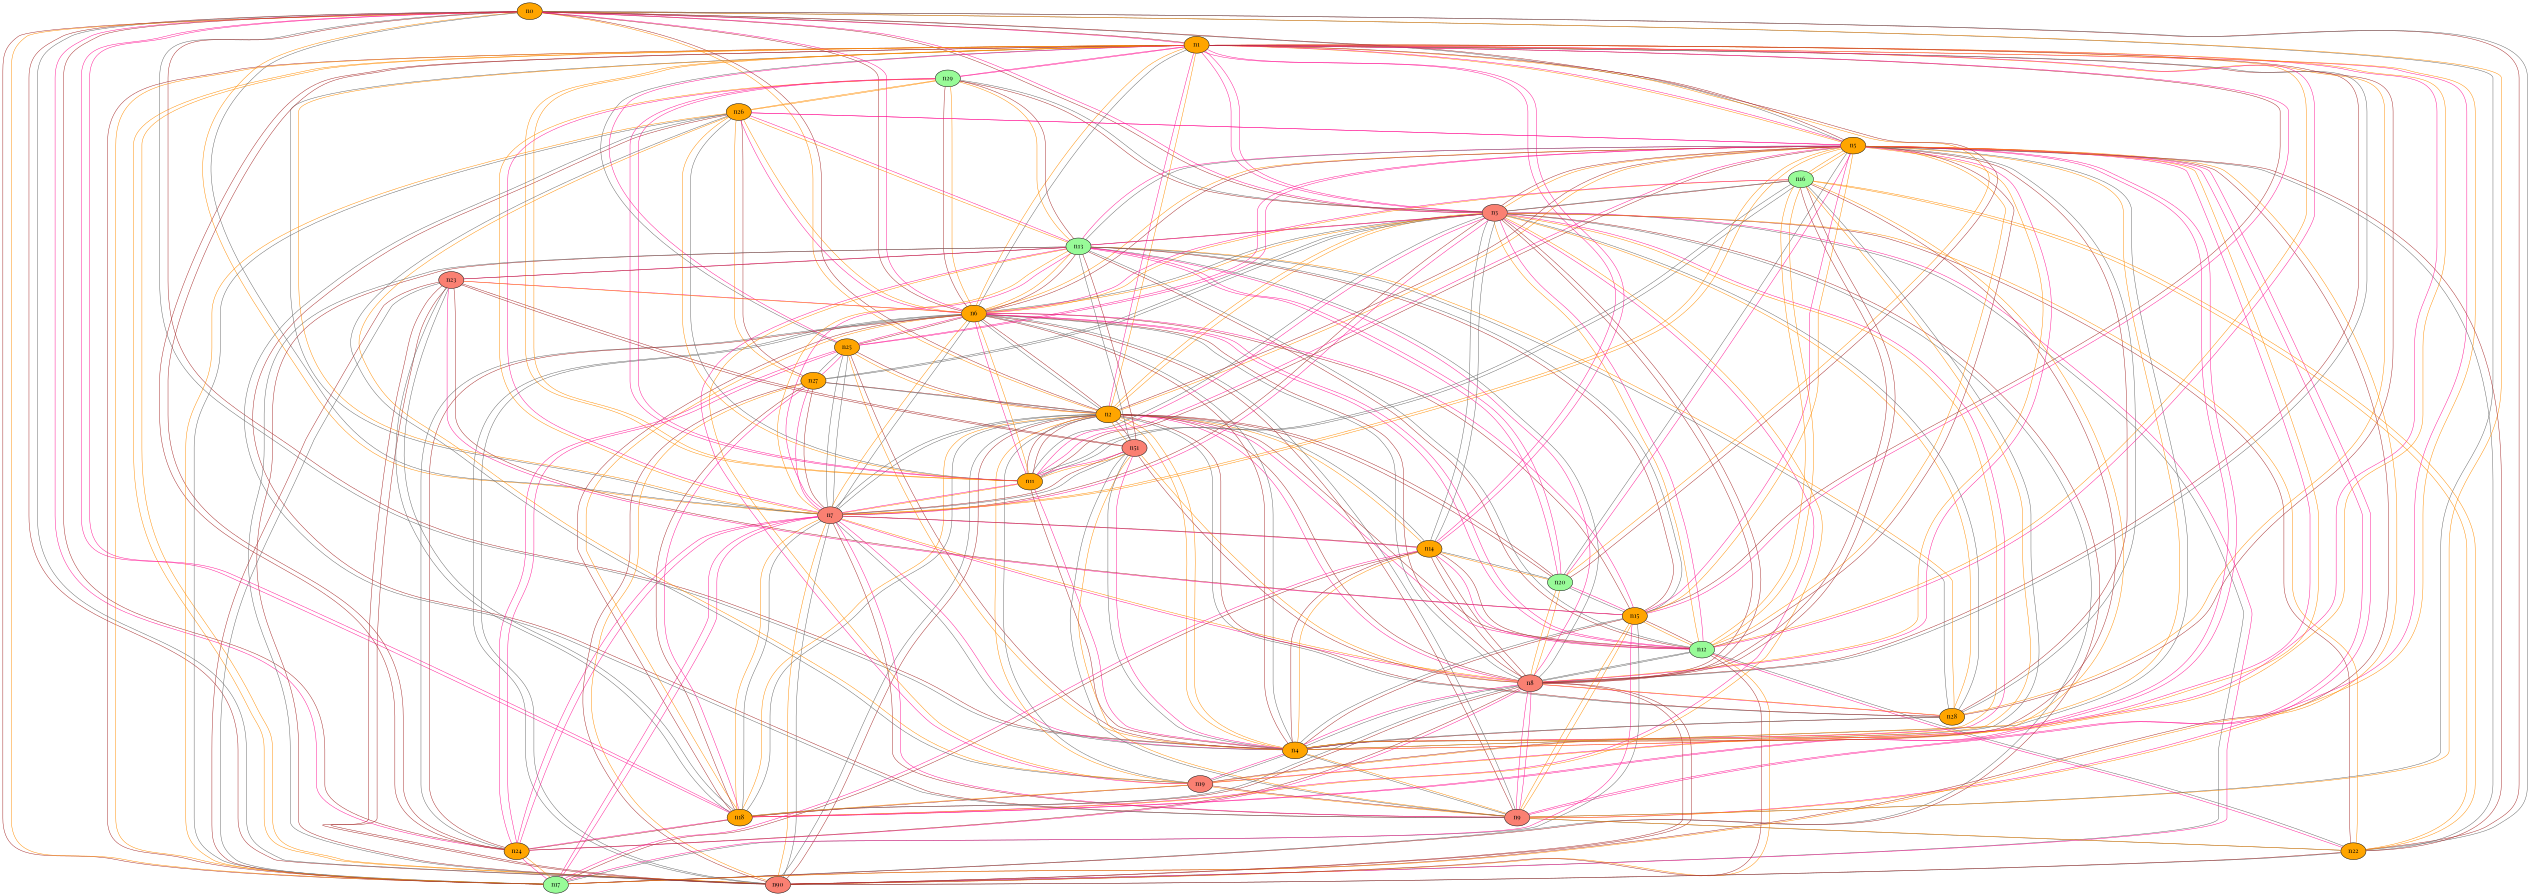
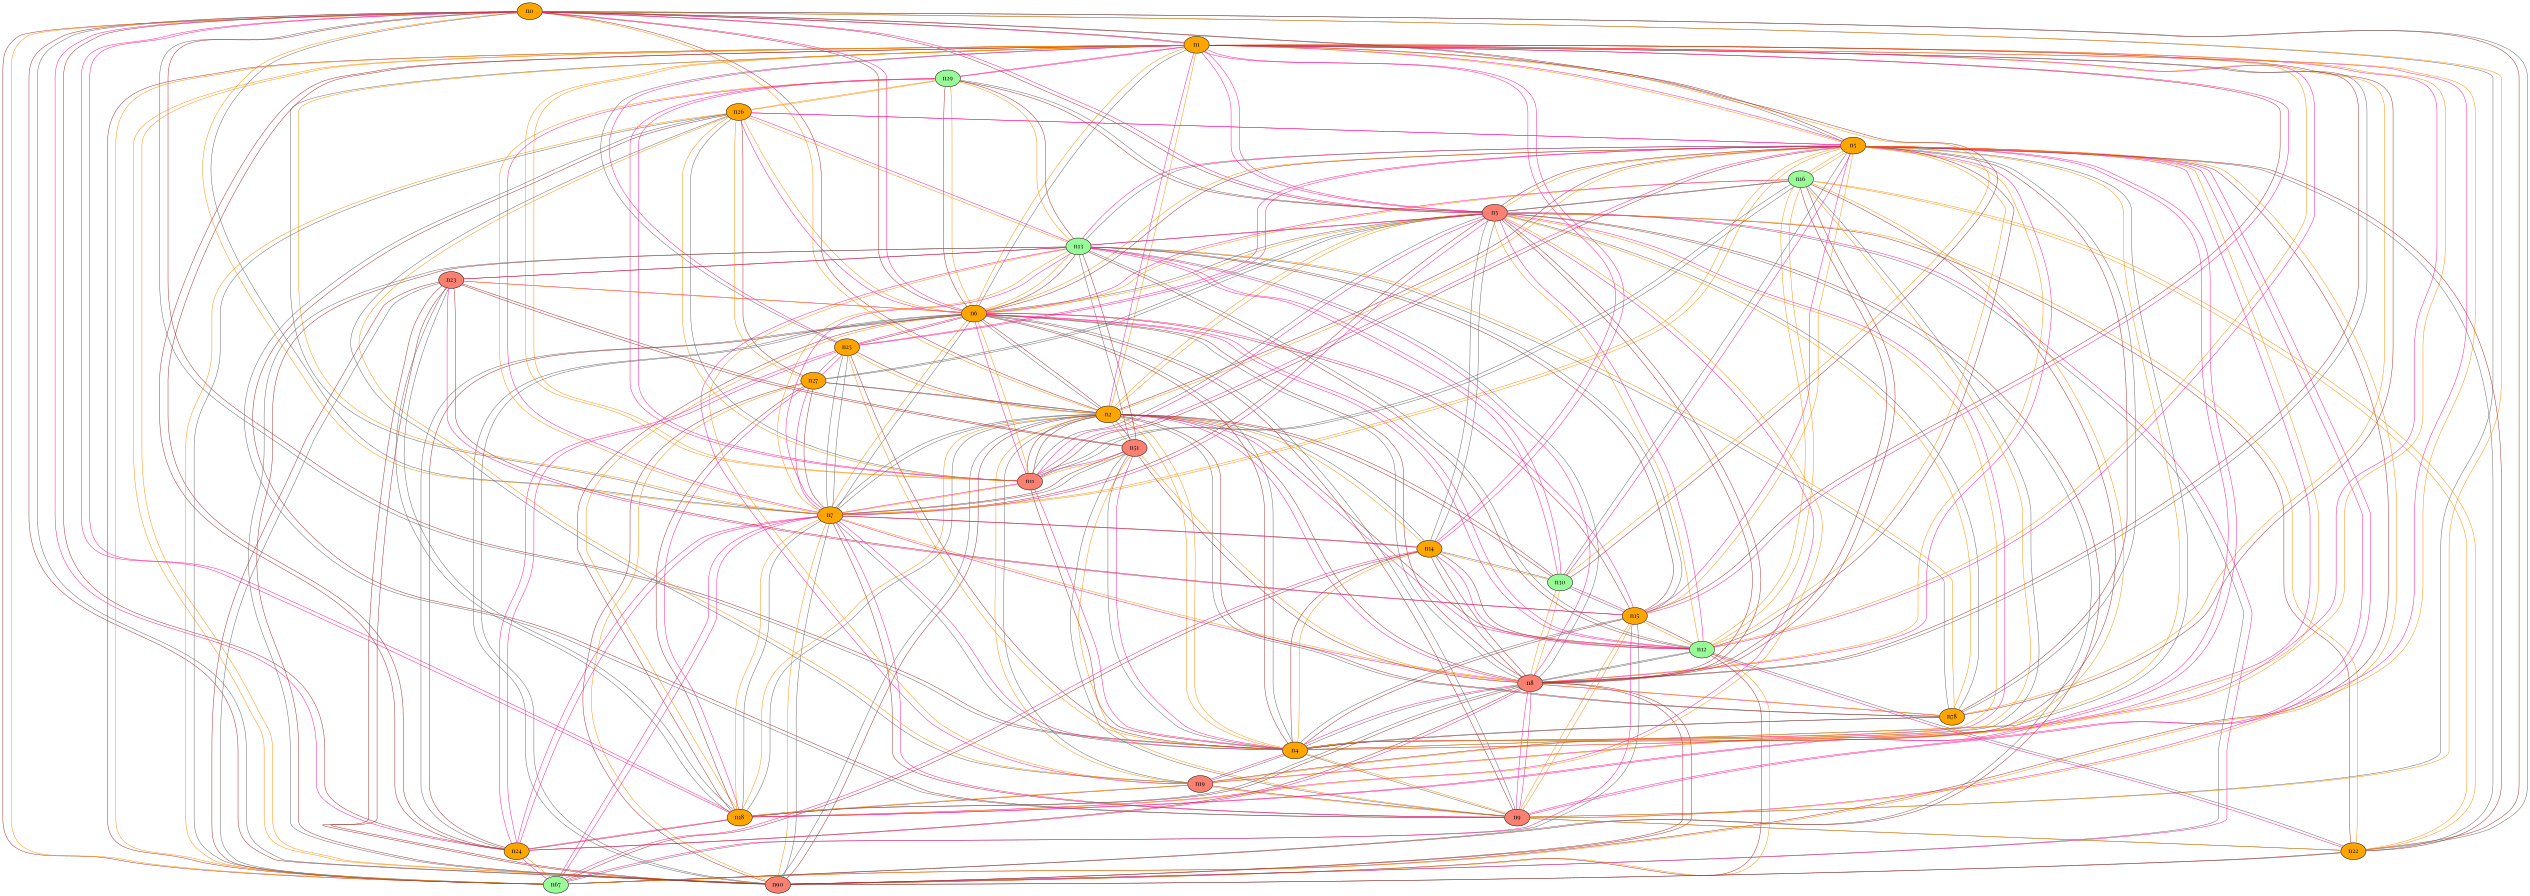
(1030, 482) -> (1030, 482)
(830, 515) -> (830, 515)
(1560, 582) -> (1560, 582)
(1952, 717) -> (1952, 717)
(556, 885) -> (556, 885)
